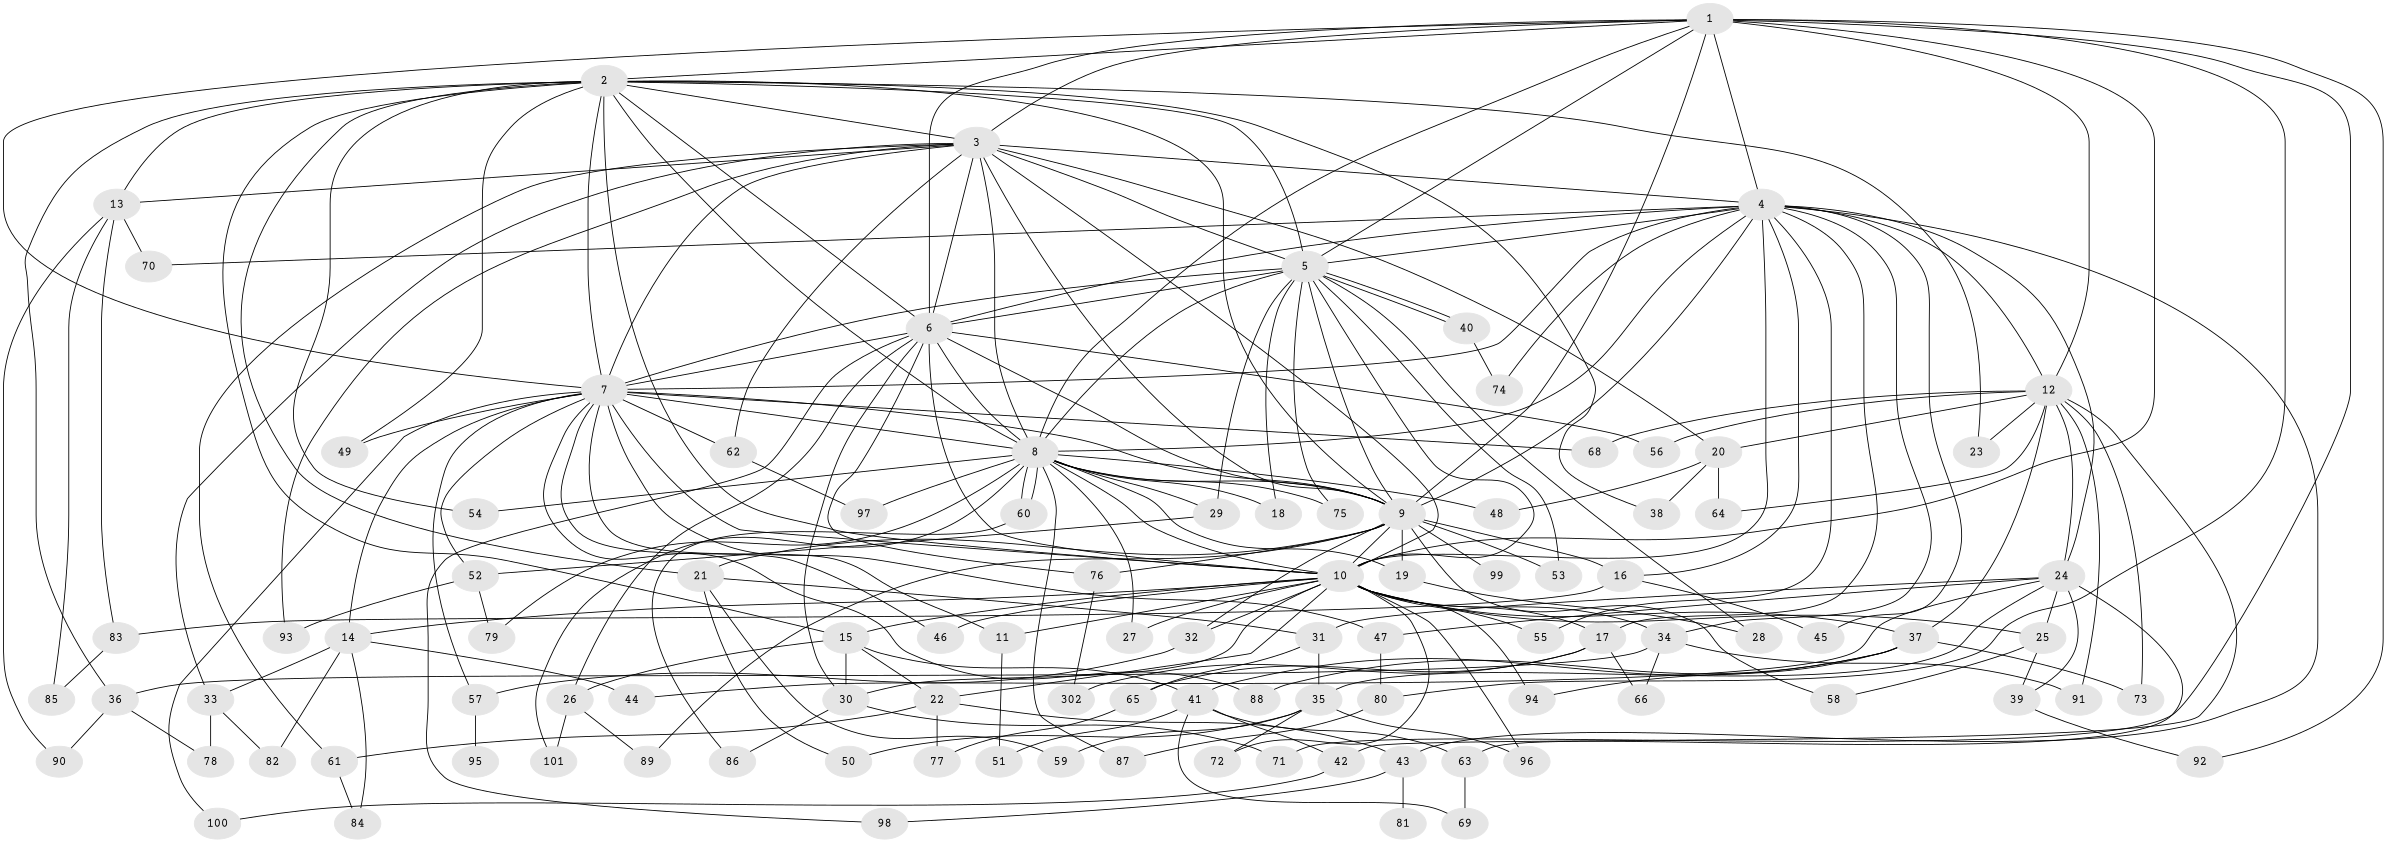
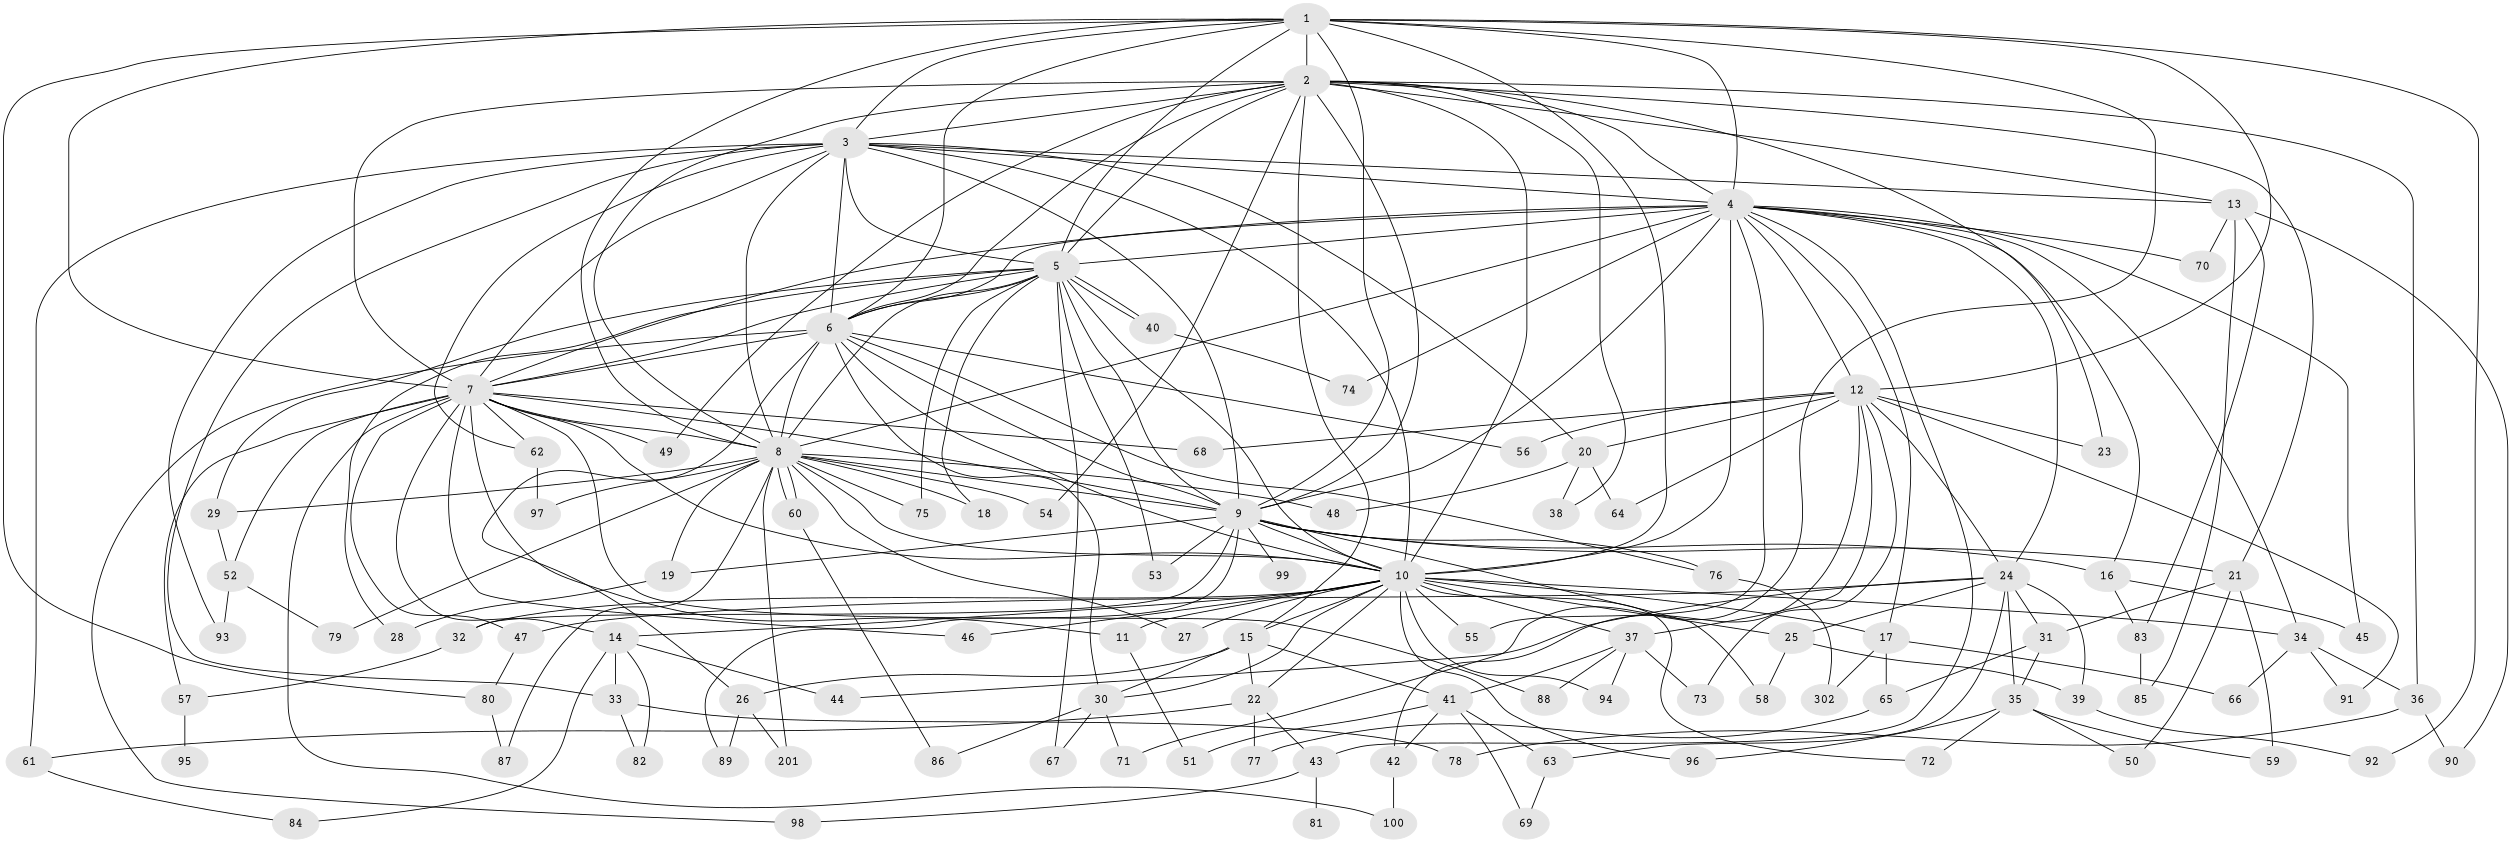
none -> (1523, 101)
(554, 762) -> (788, 762)
none -> (1053, 762)
